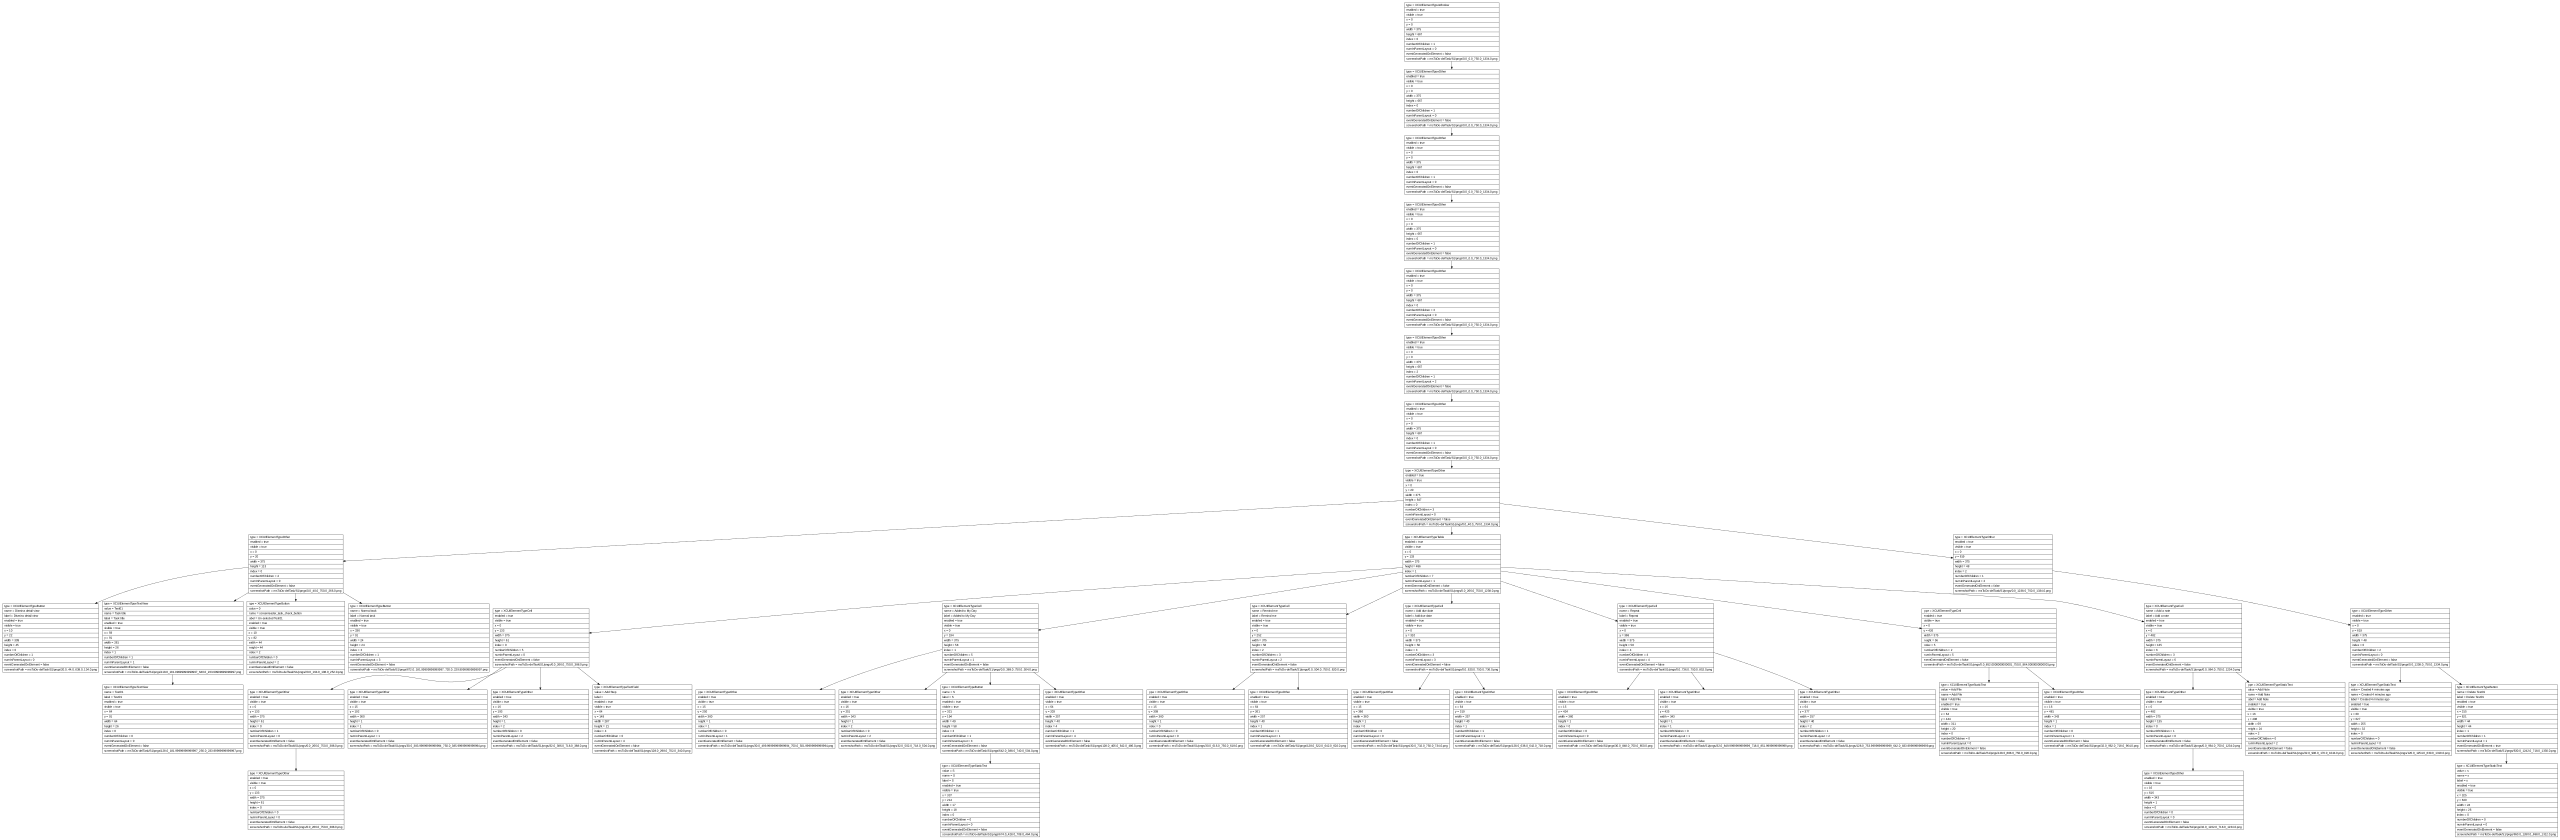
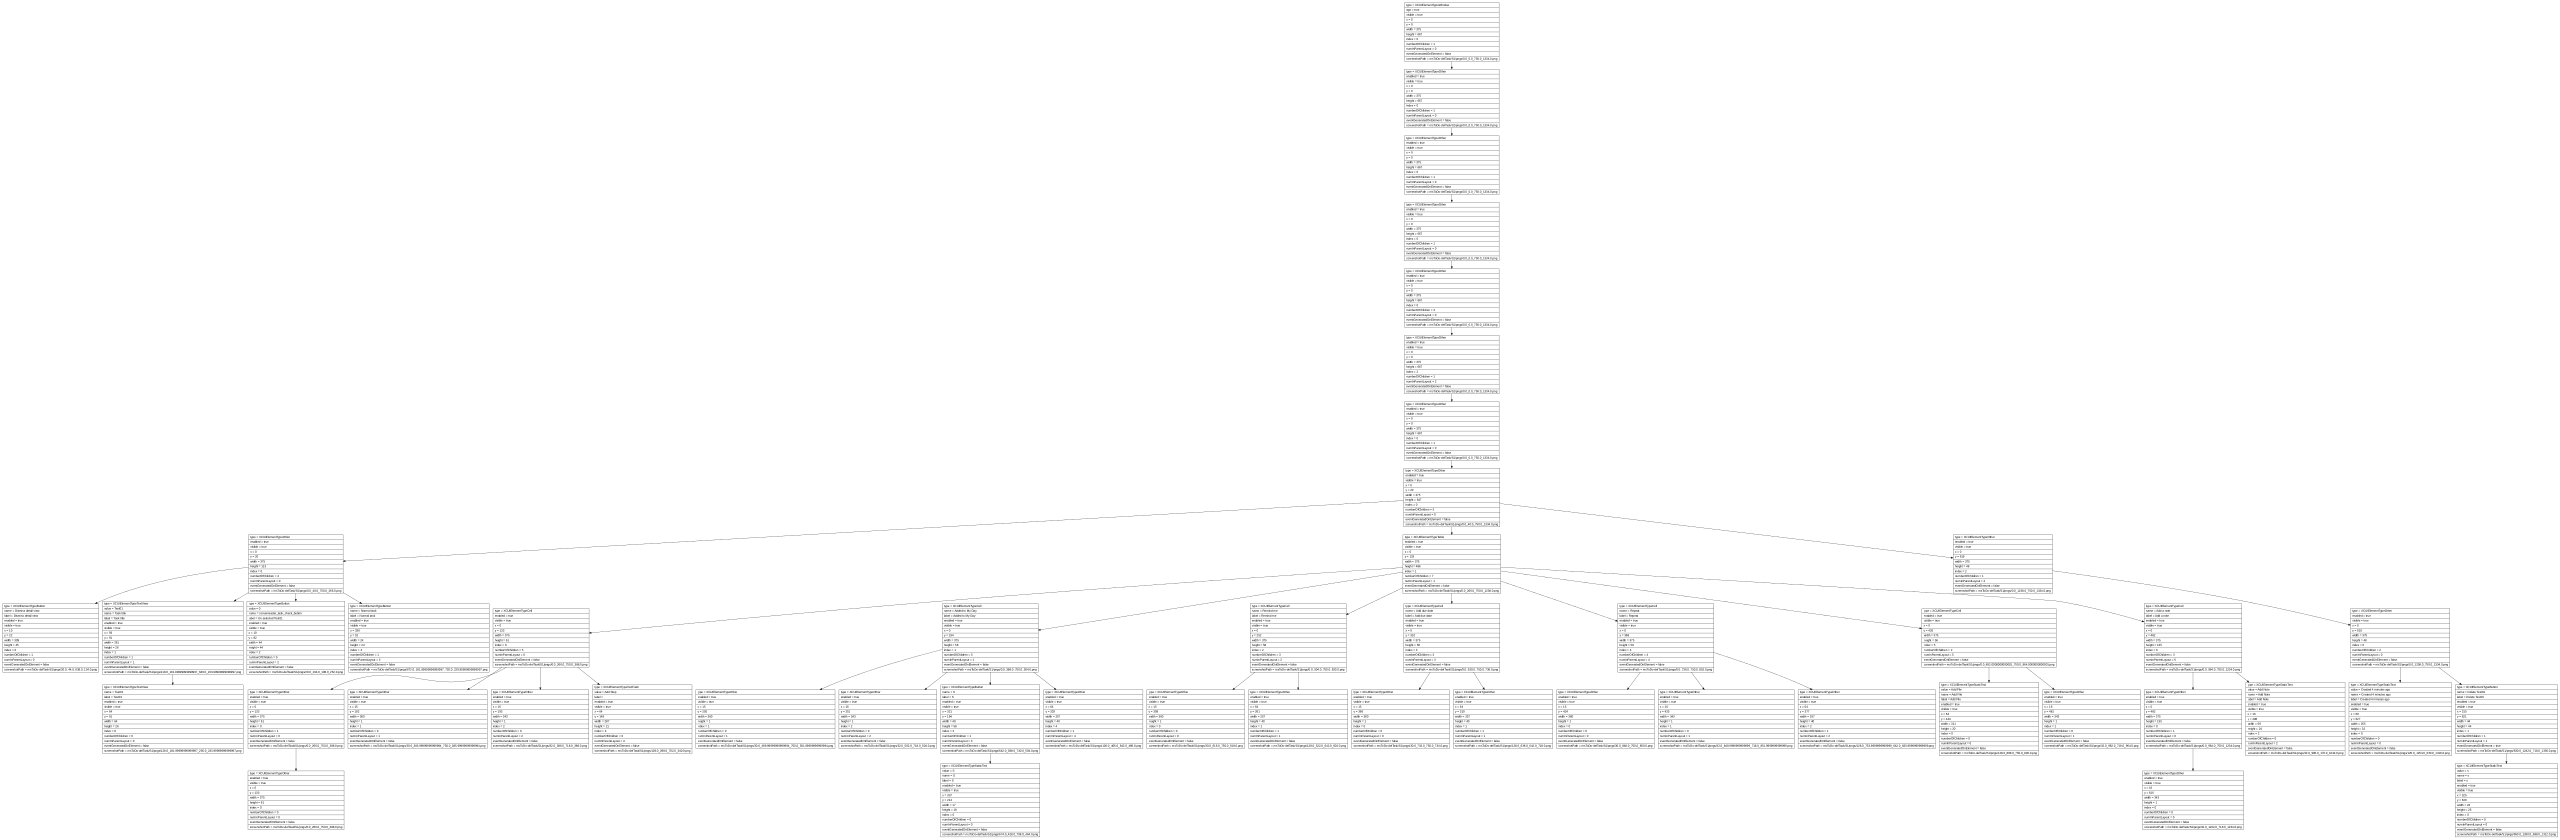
(1416, 10) -> (1413, 10)
